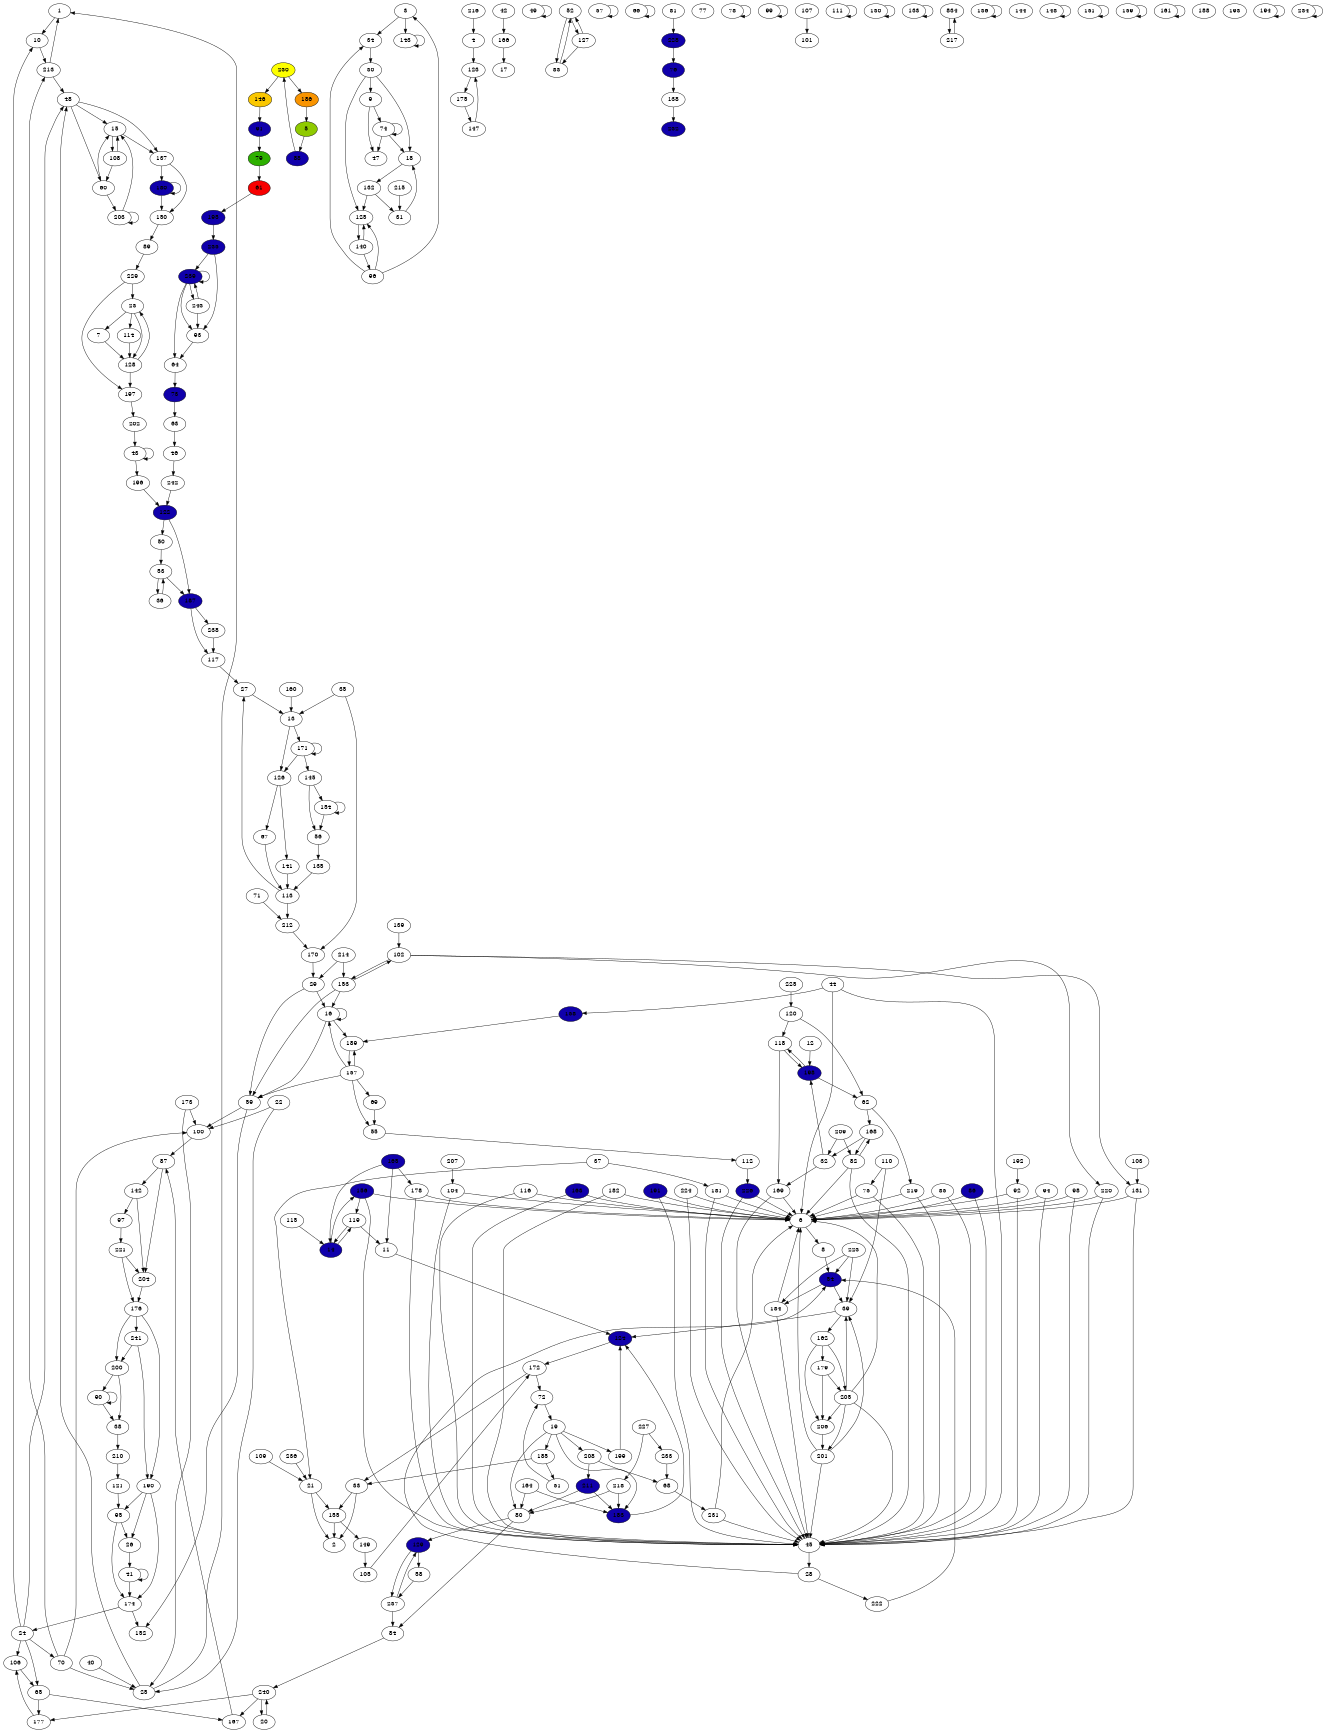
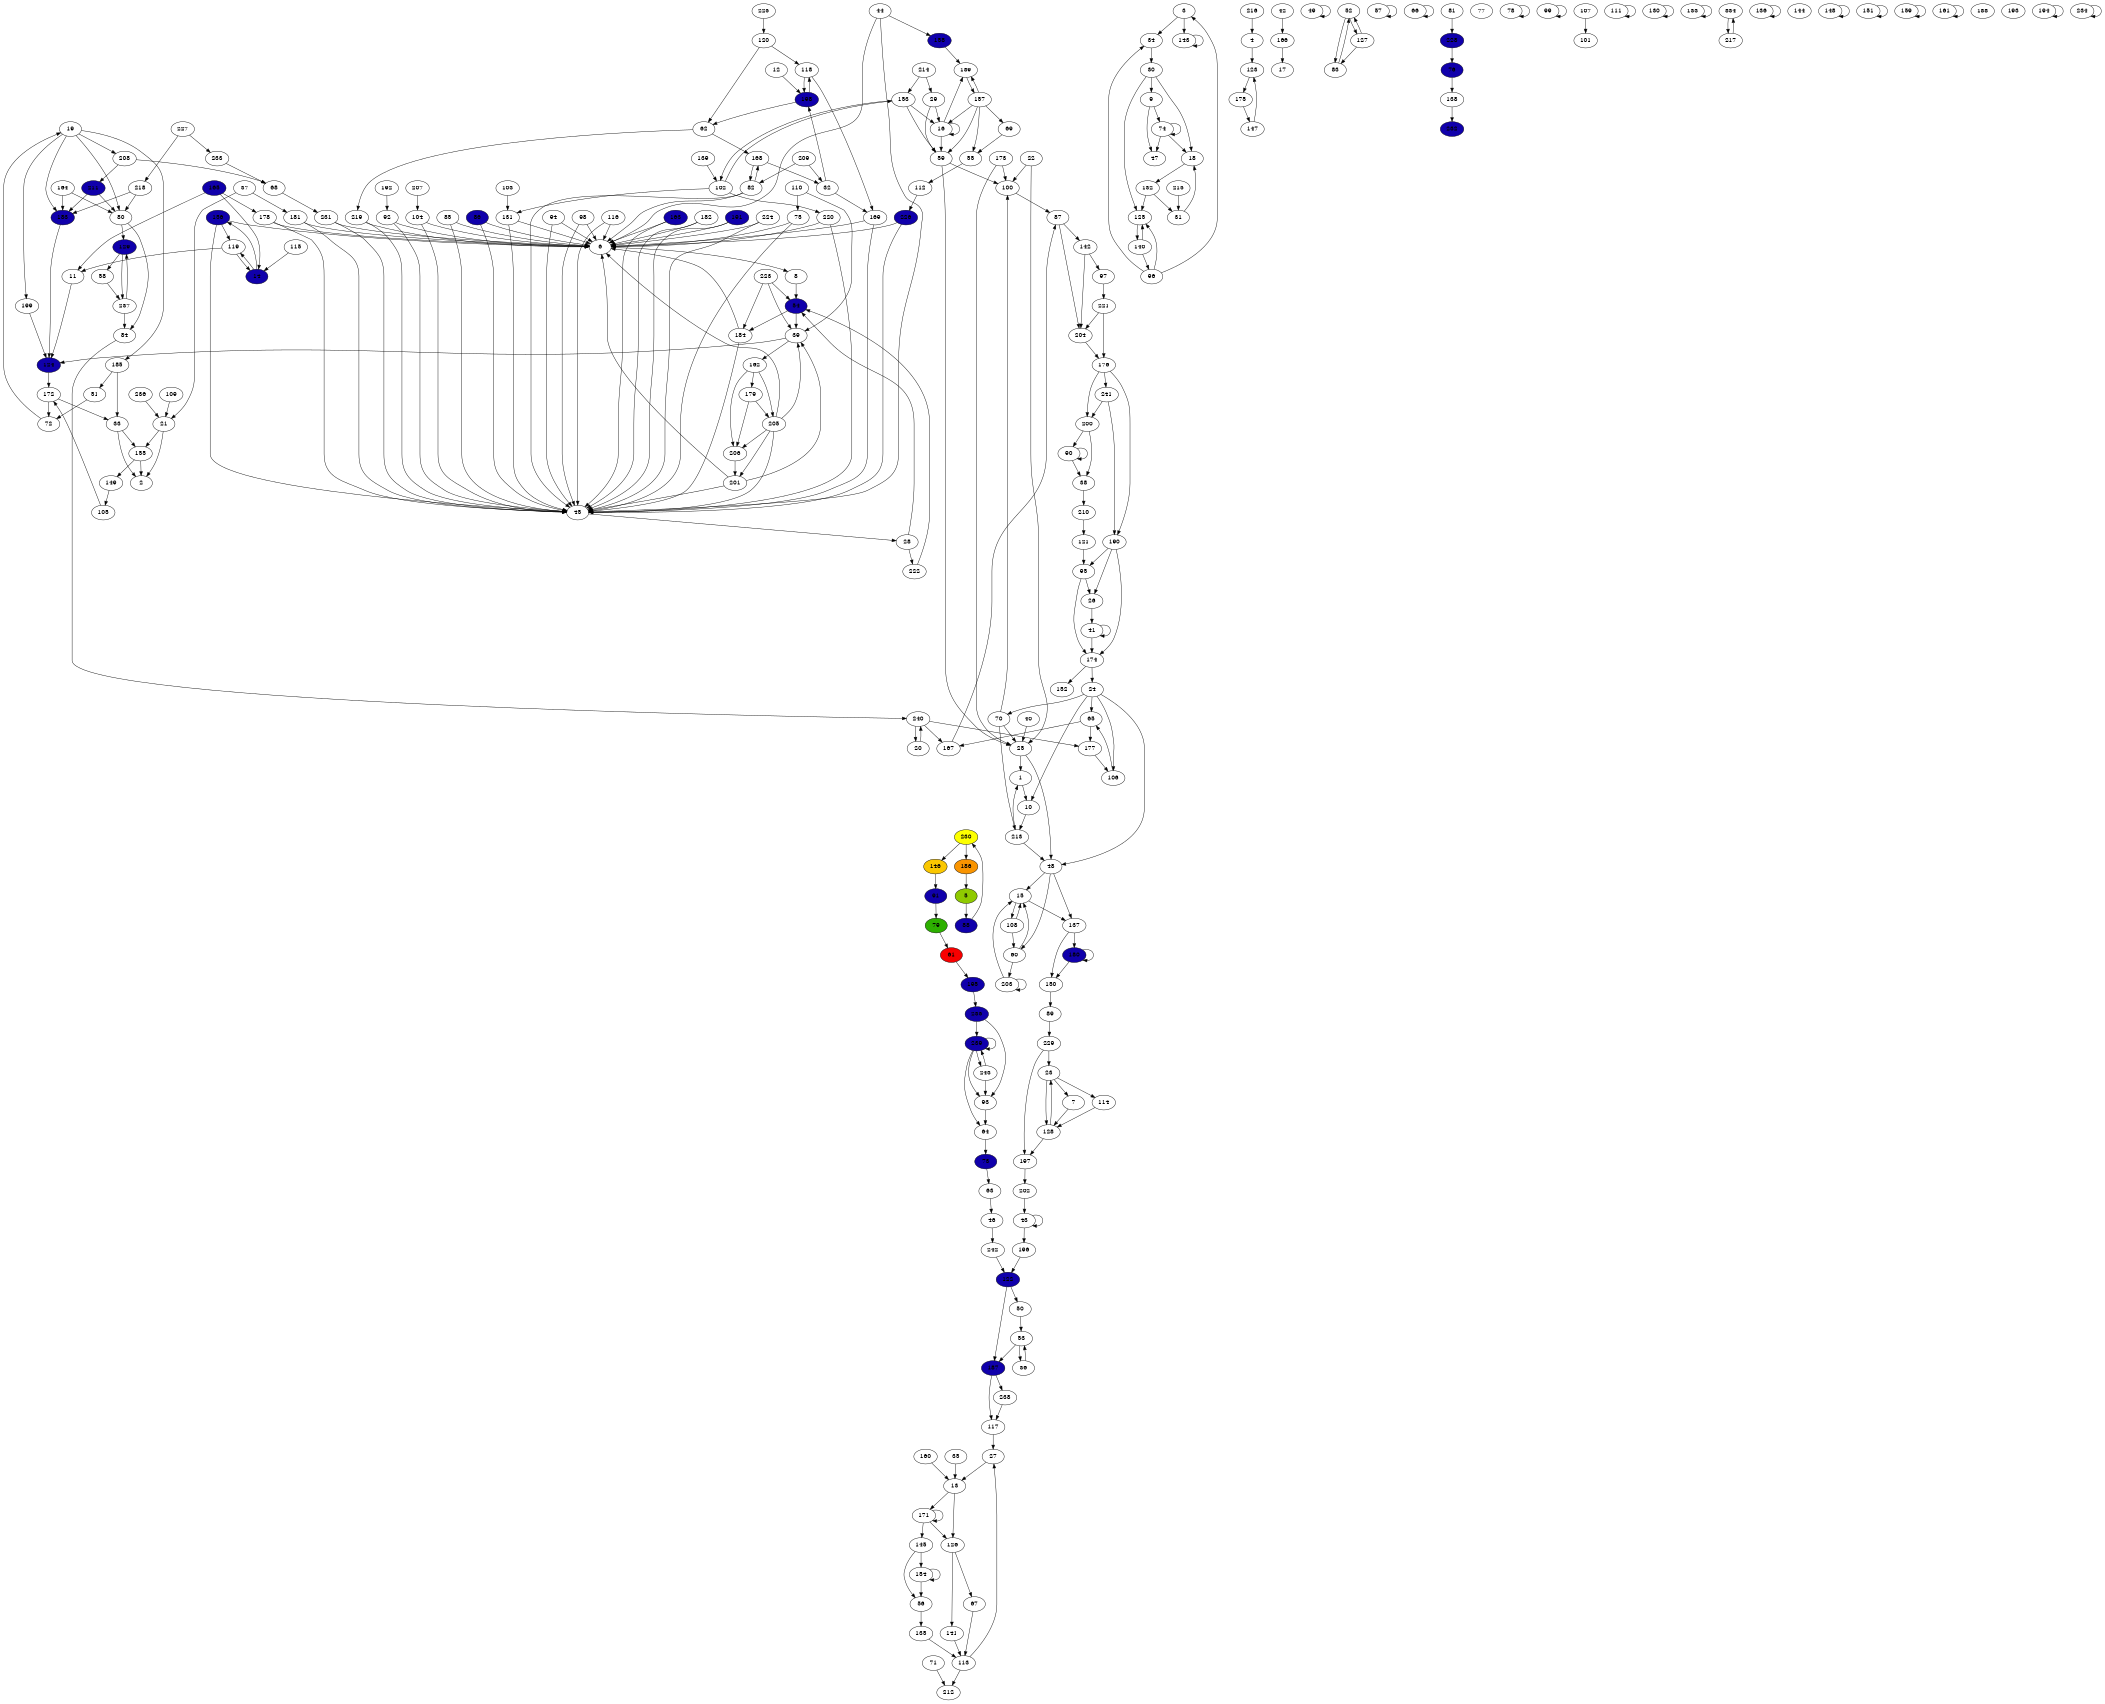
(313, 955) -> none
(237, 1377) -> (945, 469)
